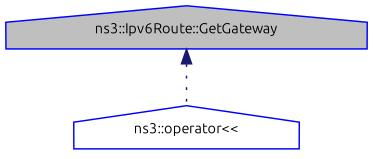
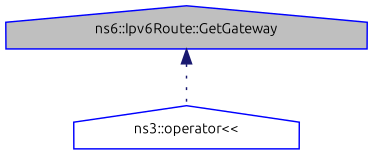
(187, 30) -> (187, 30)
